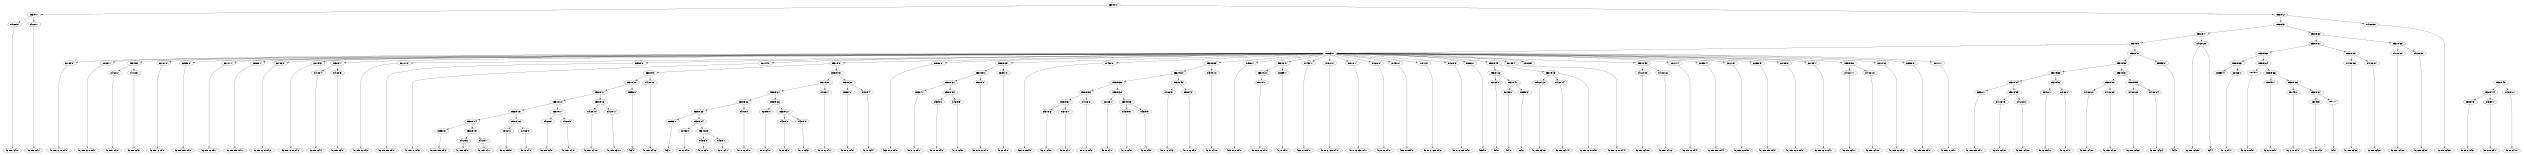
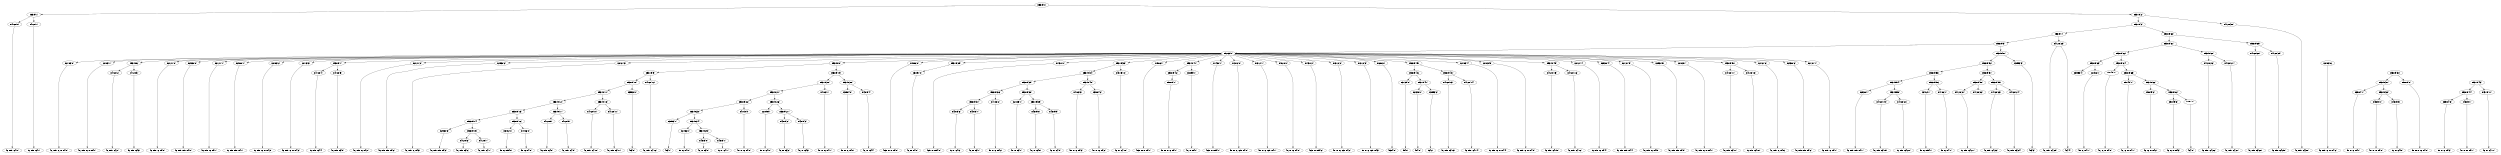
(1557, 55) -> none
(993, 68) -> none
(1588, 100) -> (1526, 94)
(2110, 150) -> none
